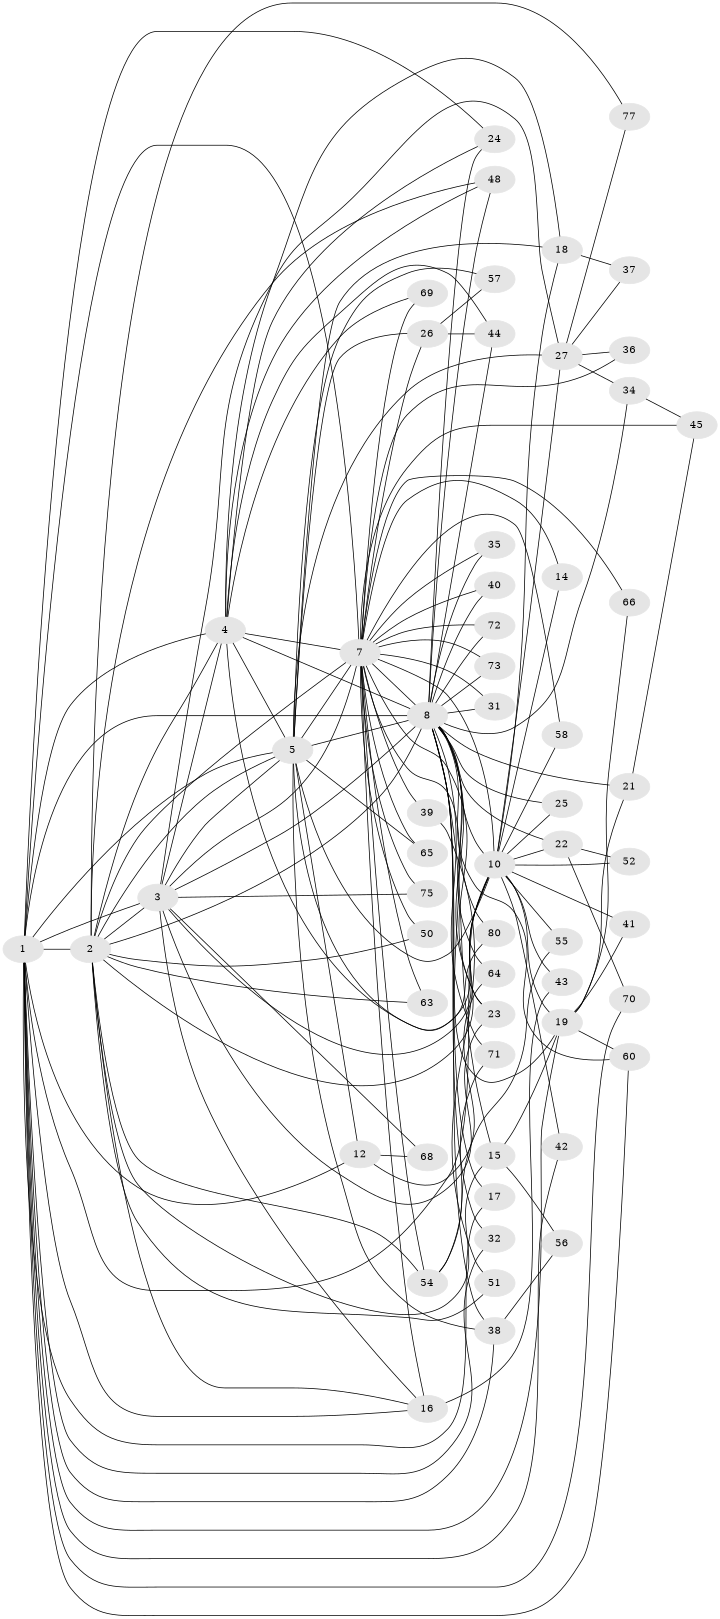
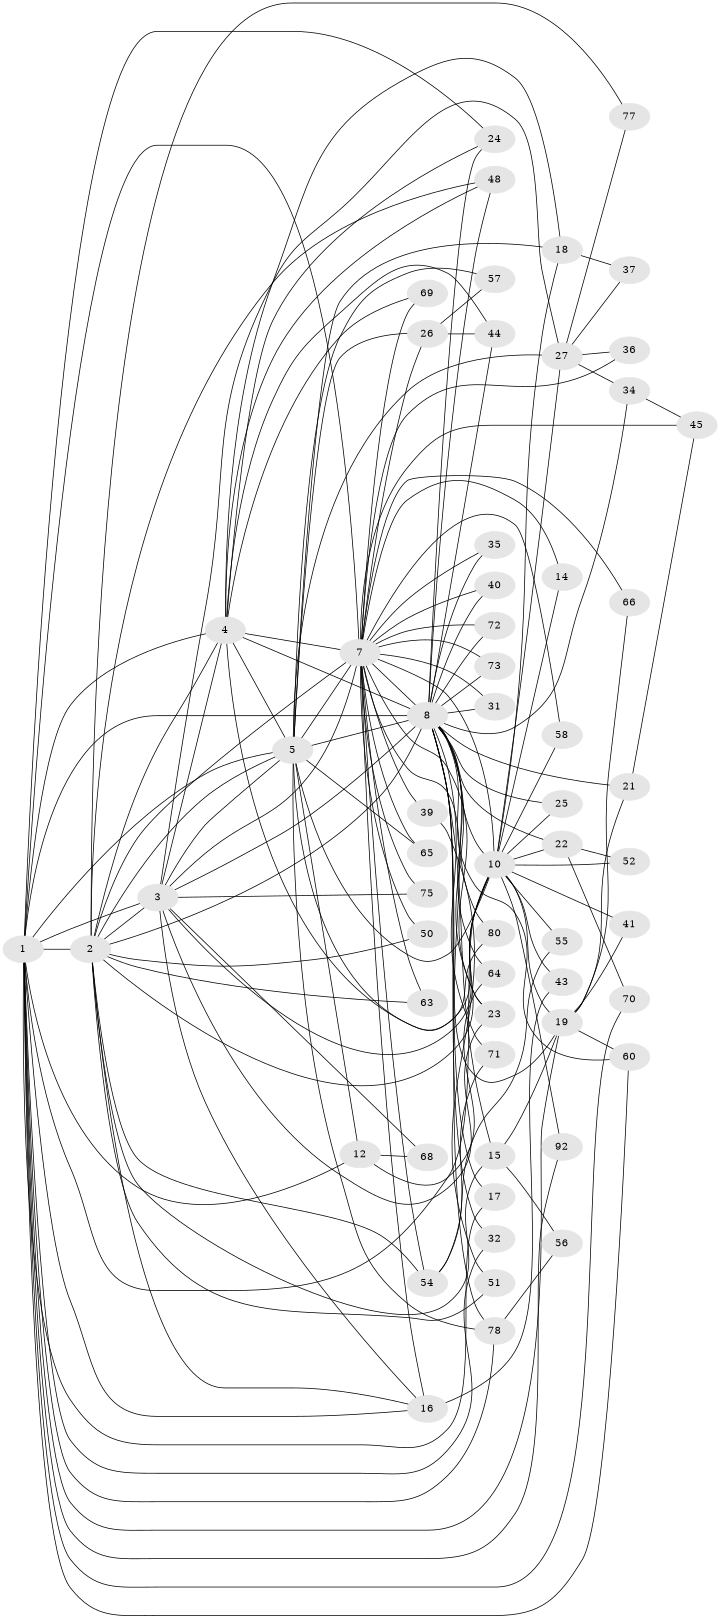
(562, 1147) -> (562, 1147)
(495, 1331) -> (495, 1331)
